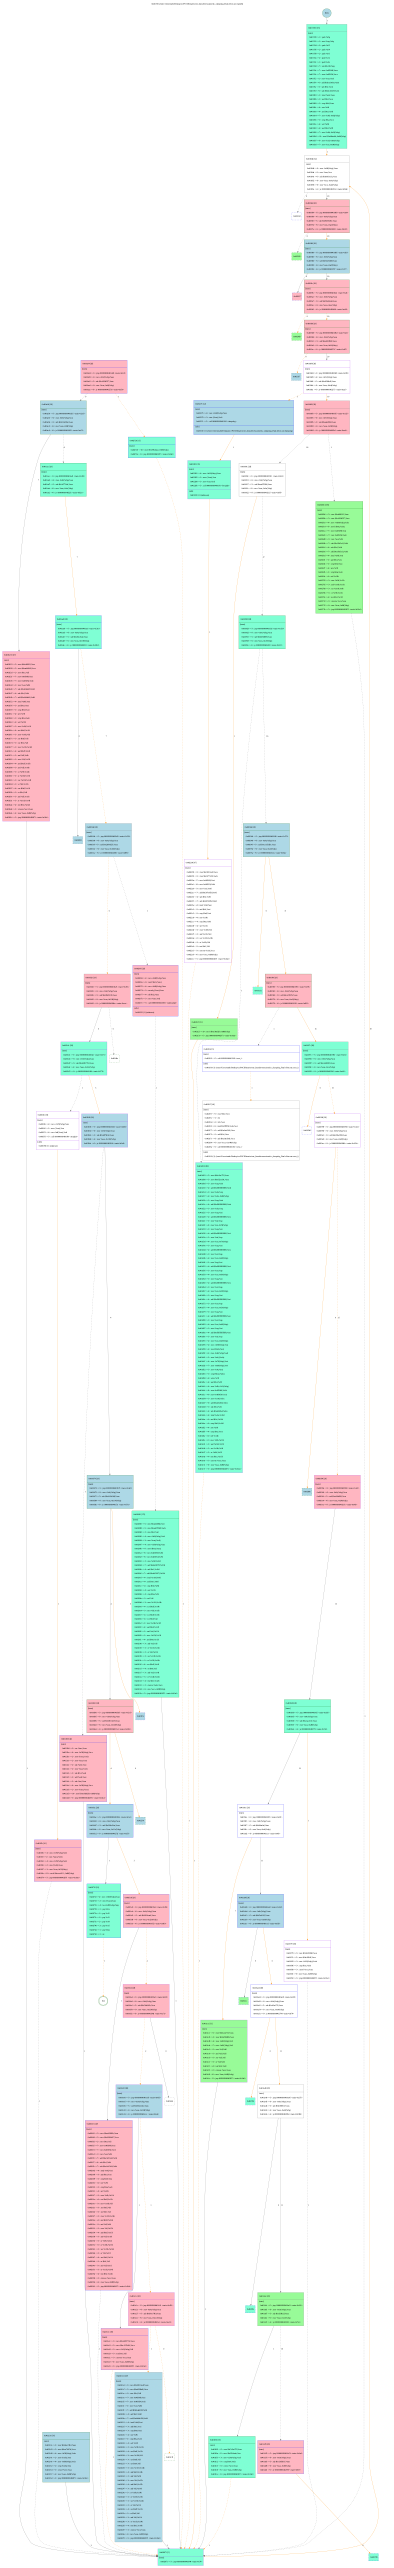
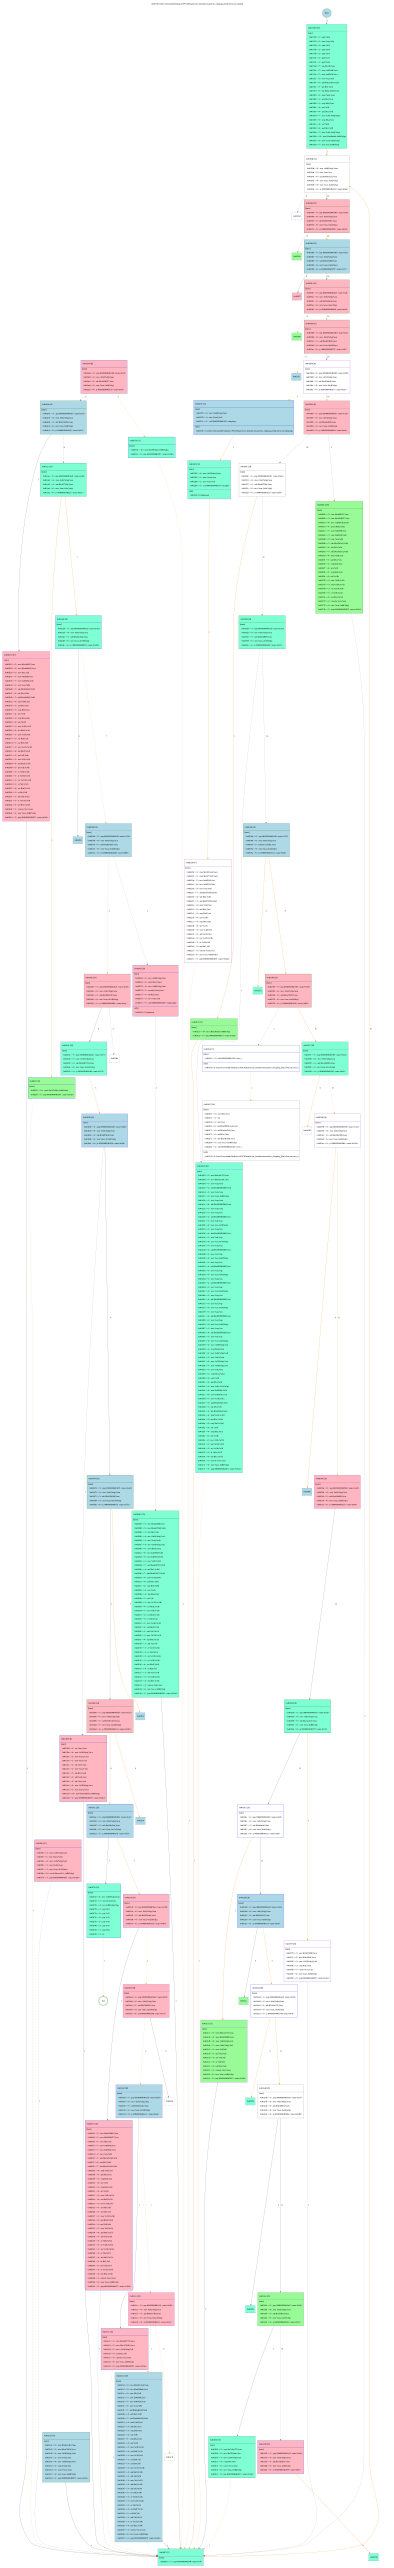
none -> (52, 1088)
(58, 1131) -> none
